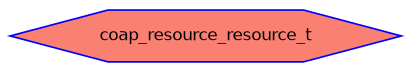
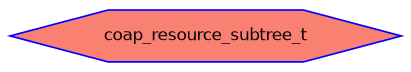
(206, 36) -> (206, 36)
